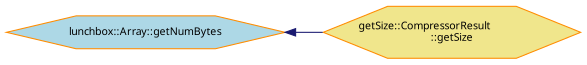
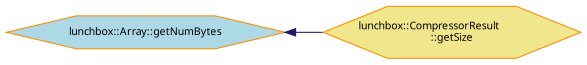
(452, 32) -> (452, 32)
